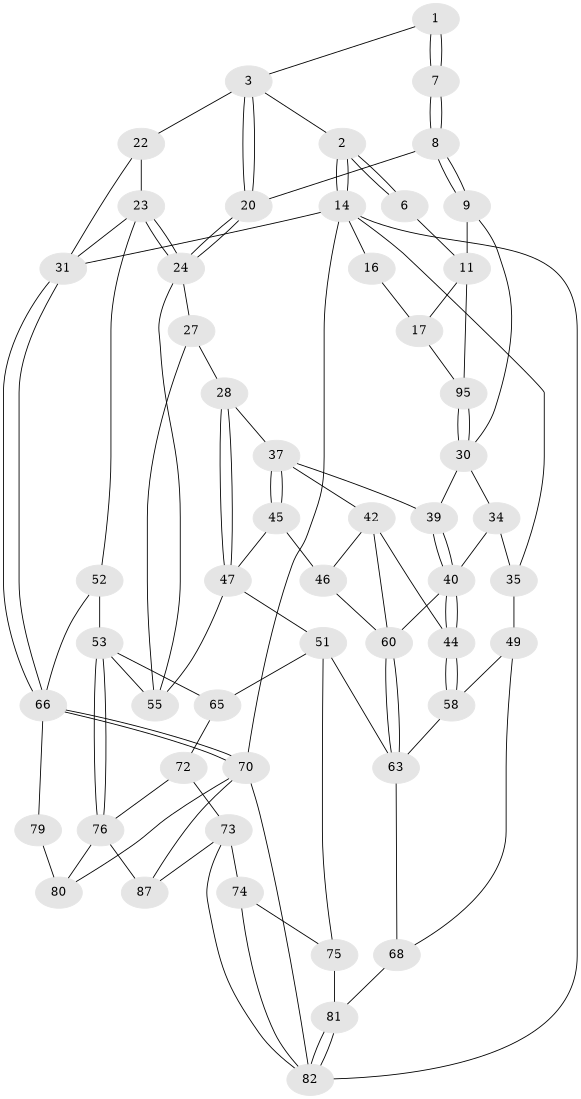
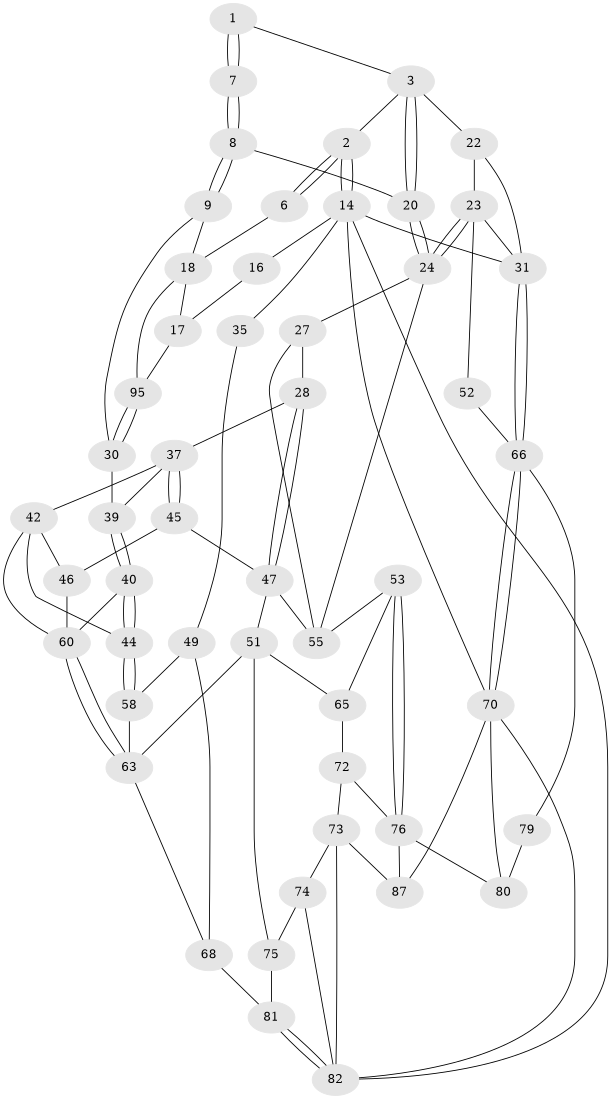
(467, 269) -> (188, 269)
(497, 518) -> none
(100, 612) -> none
